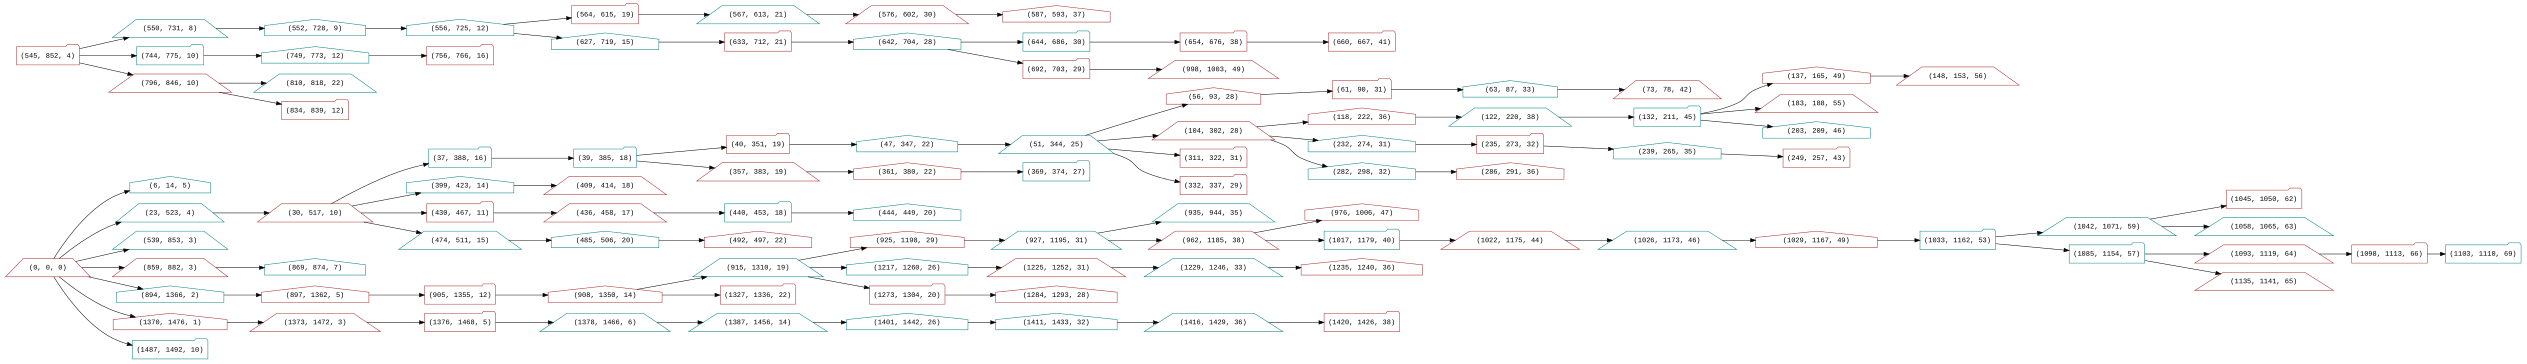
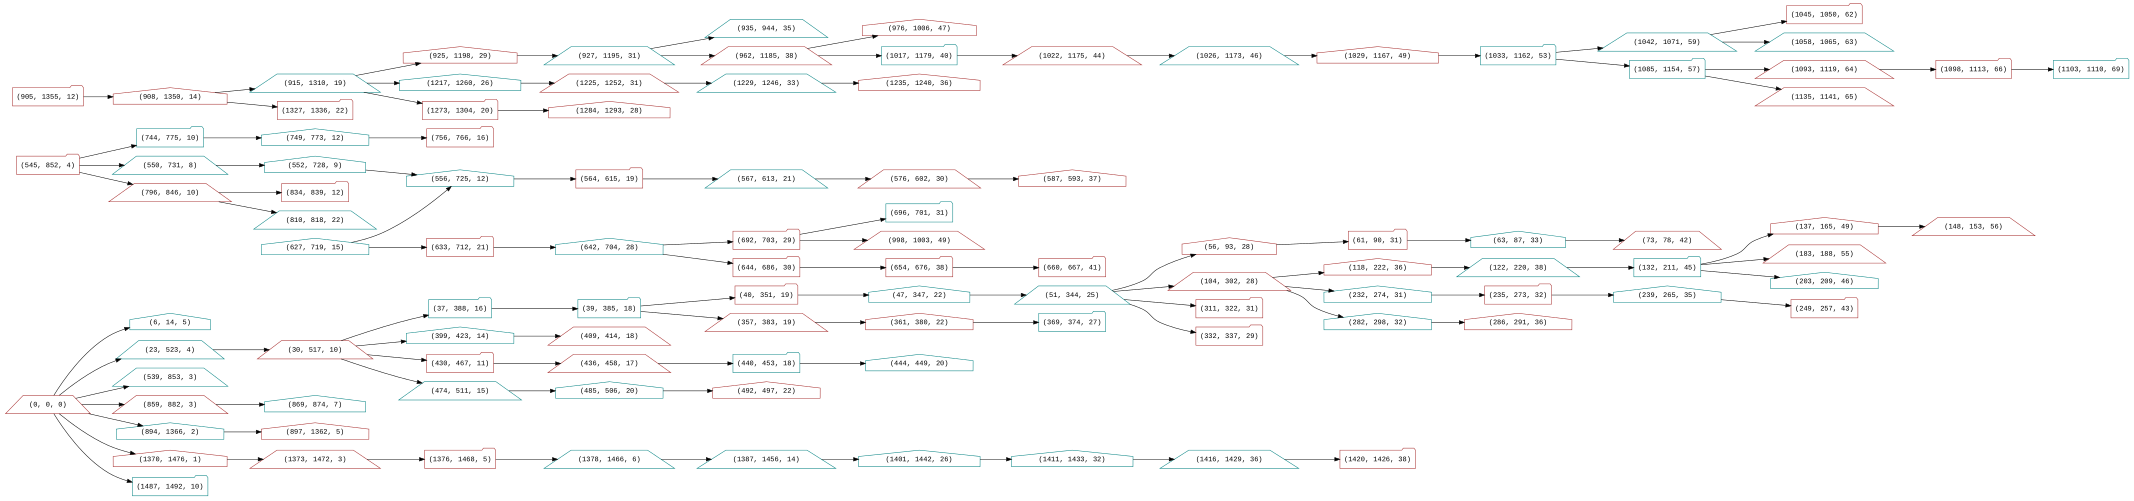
(535, 35) -> (403, 222)
(1056, 42) -> (766, 268)
none -> (919, 213)
(394, 295) -> none
